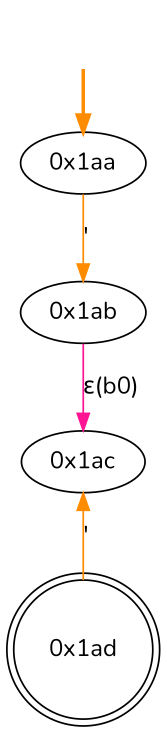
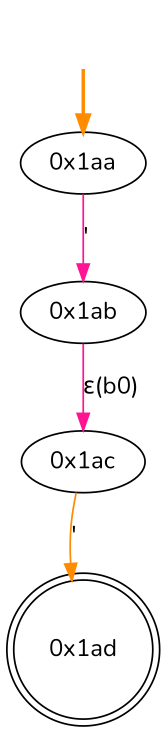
(83, 229) -> (83, 229)
(83, 545) -> (71, 528)
